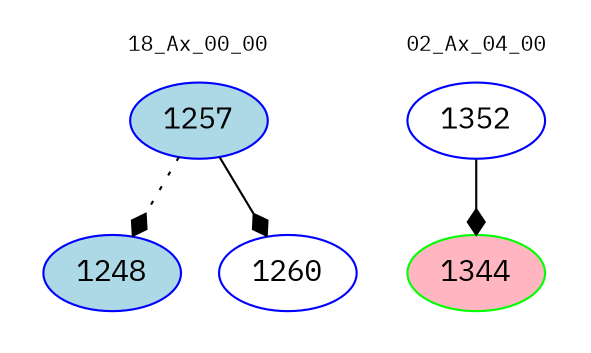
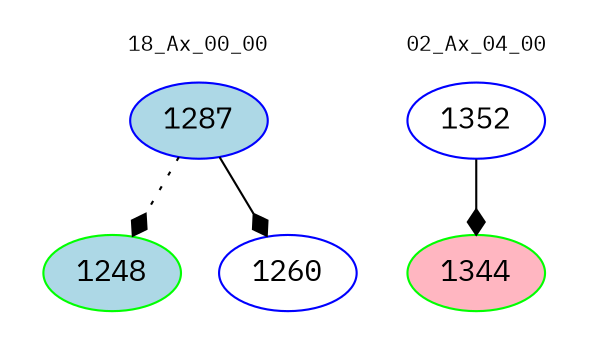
(199, 121) -> (199, 121)
(112, 273) -> (112, 273)
